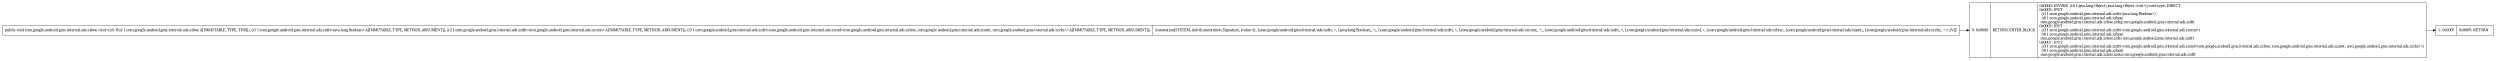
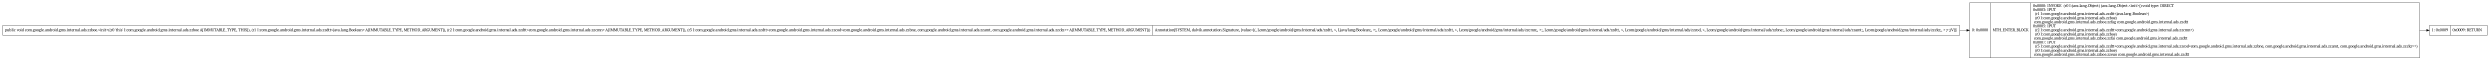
(2014, 30) -> (2011, 30)
